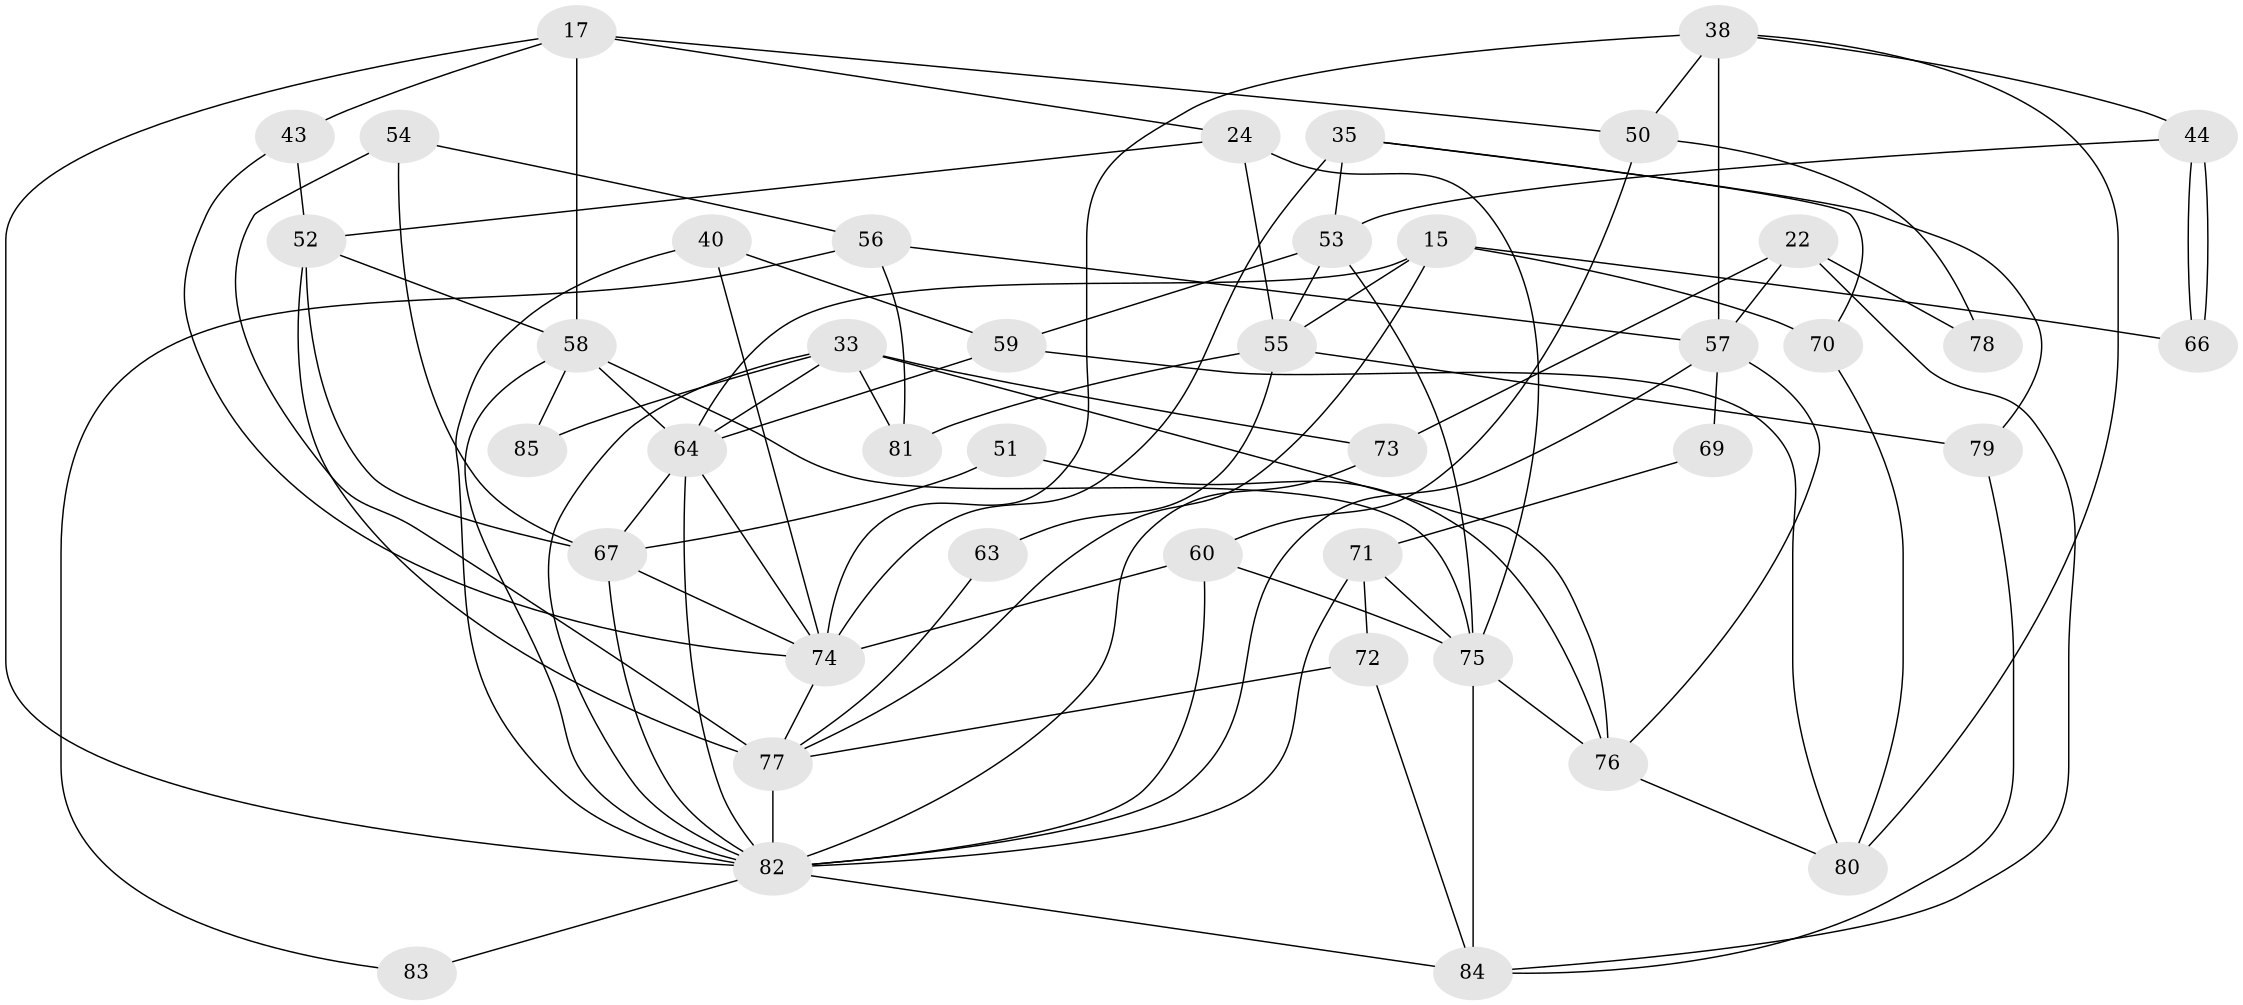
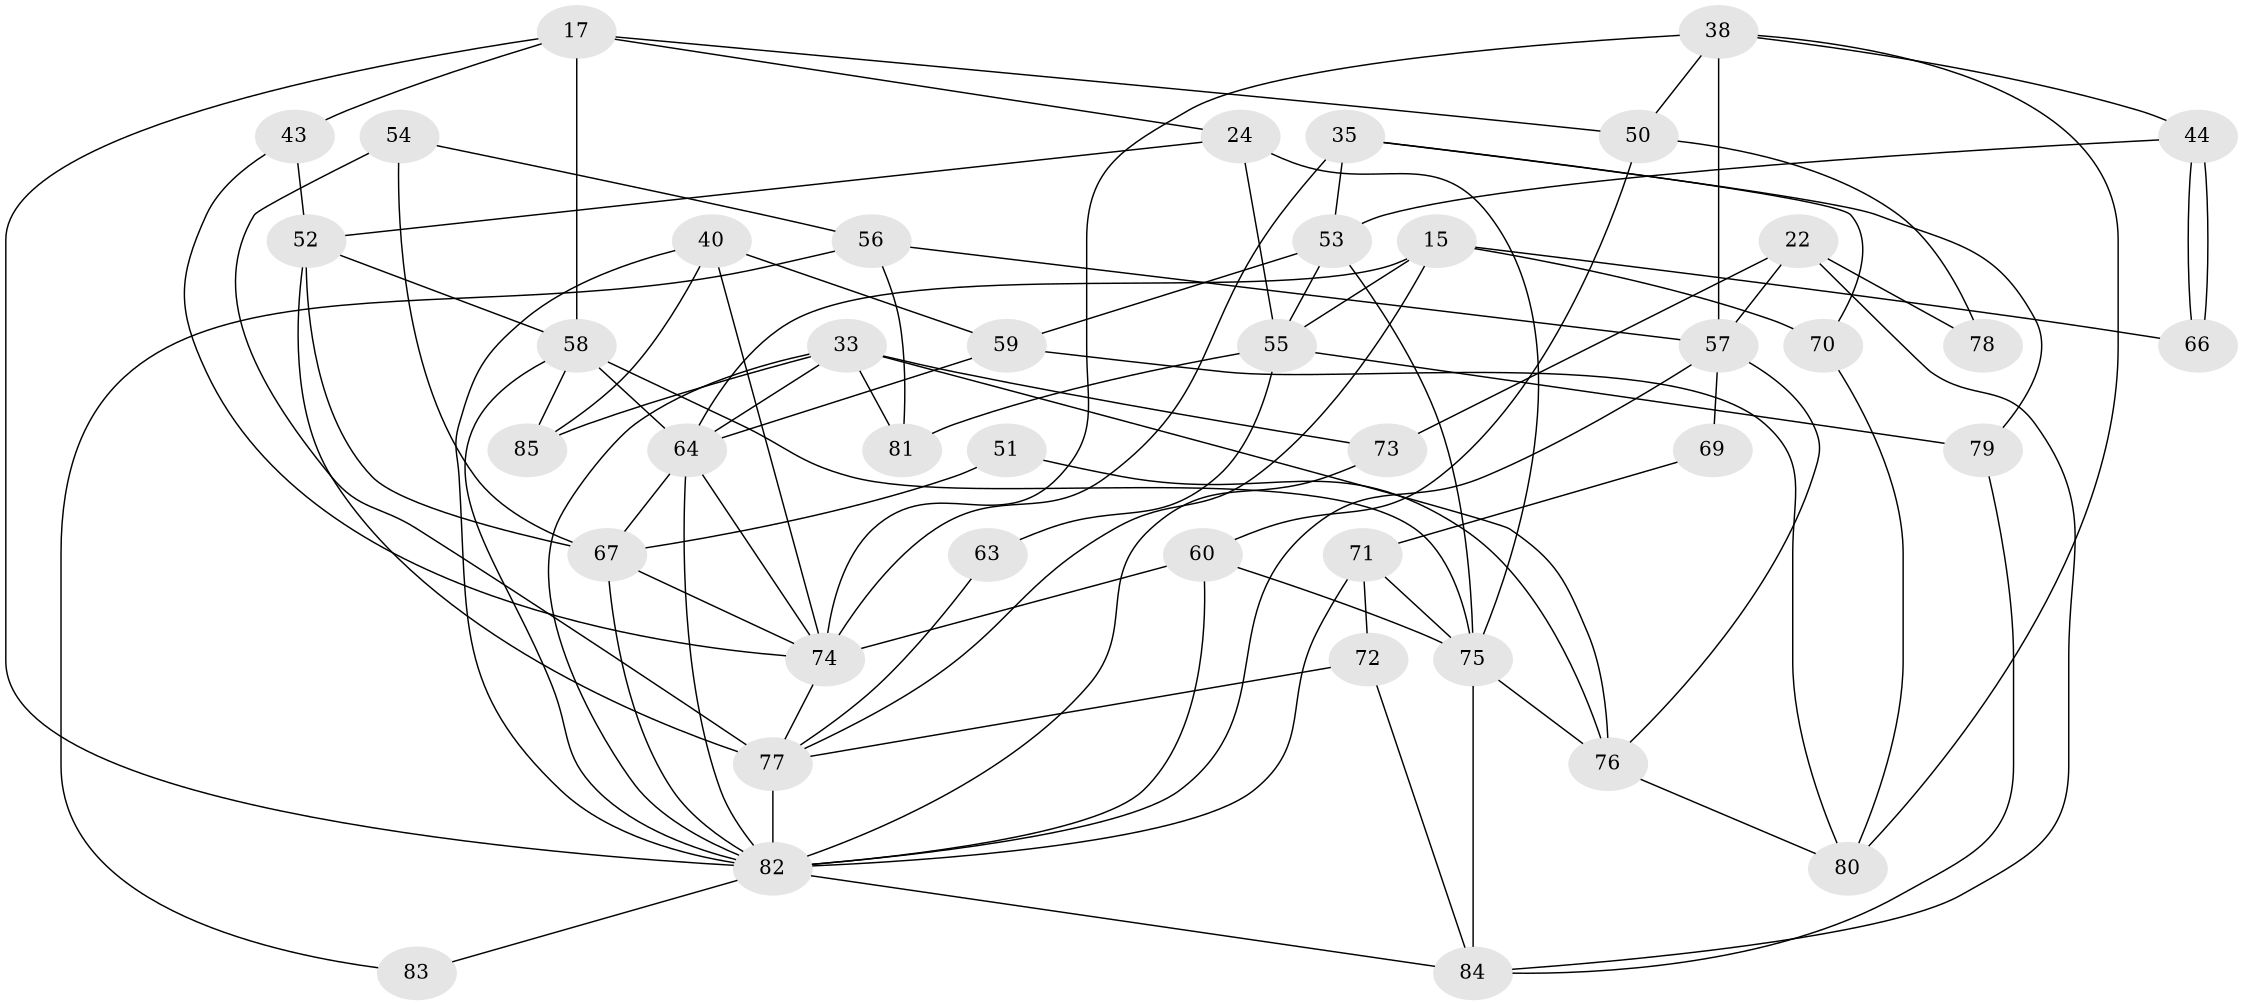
none -> (640, 360)
